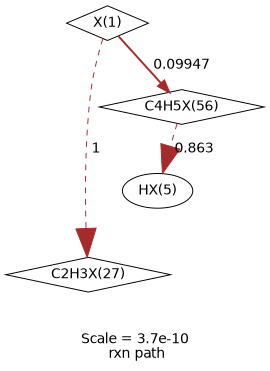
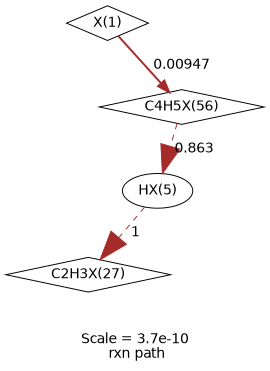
(180, 65) -> (180, 65)
(87, 133) -> (132, 222)
